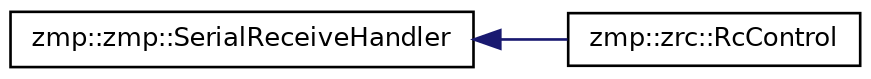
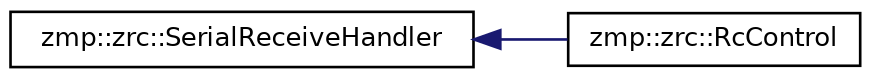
(242, 39) -> (242, 39)
